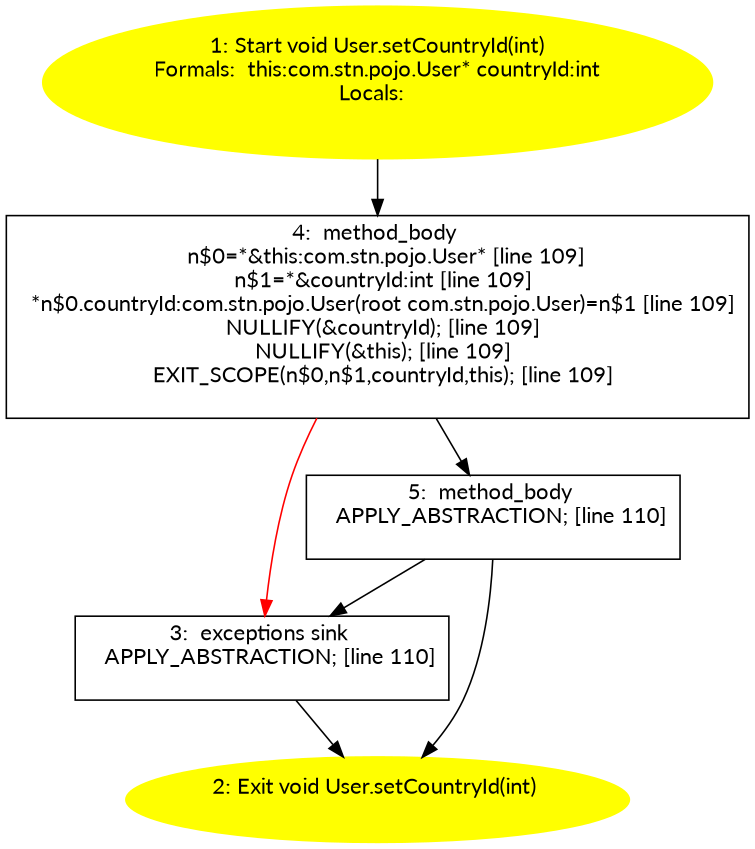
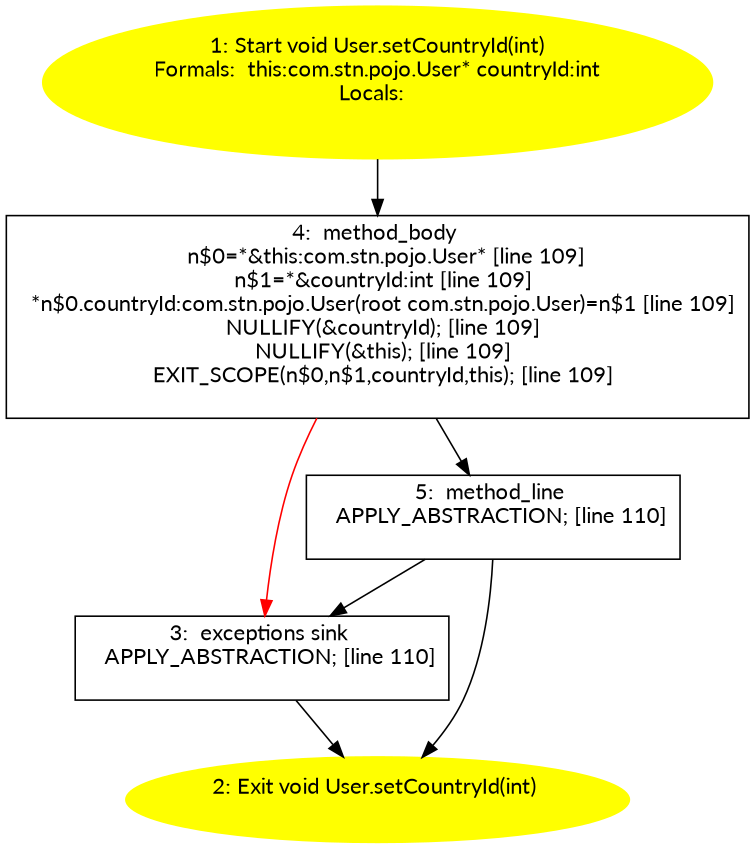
(493, 517) -> (493, 517)
